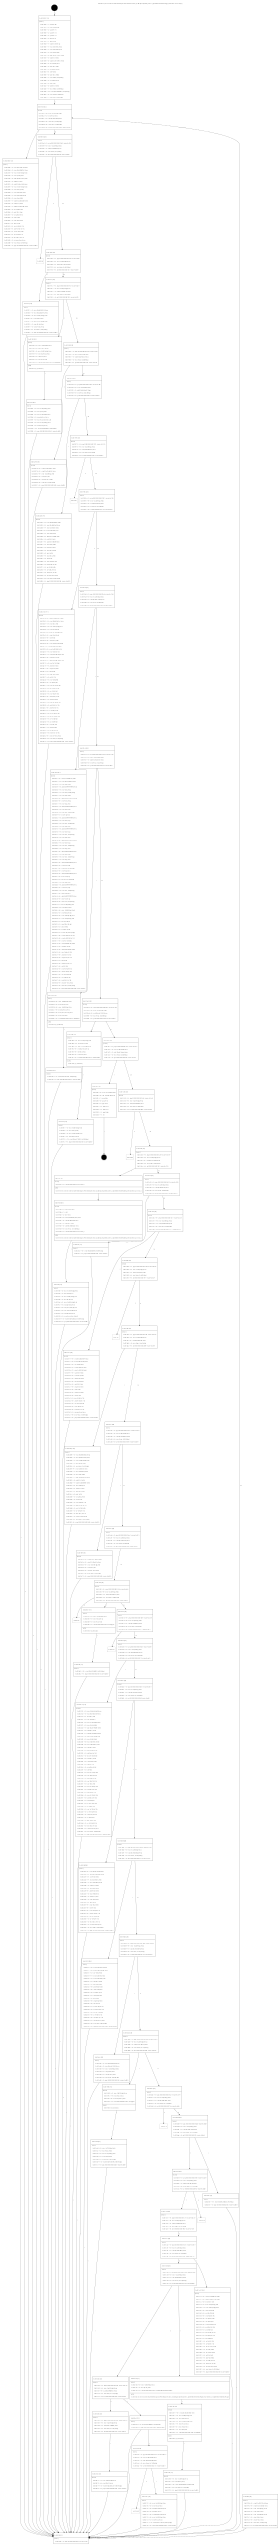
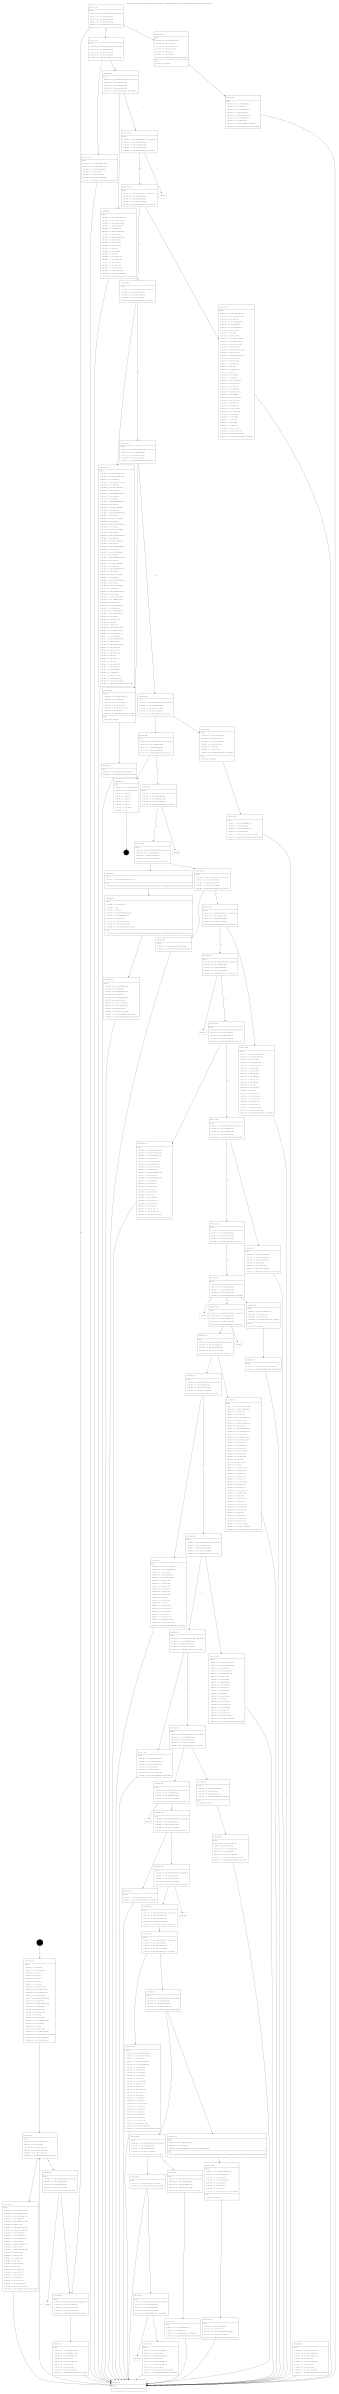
(63, 274) -> (80, 1158)
